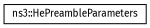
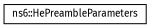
(75, 14) -> (75, 14)
